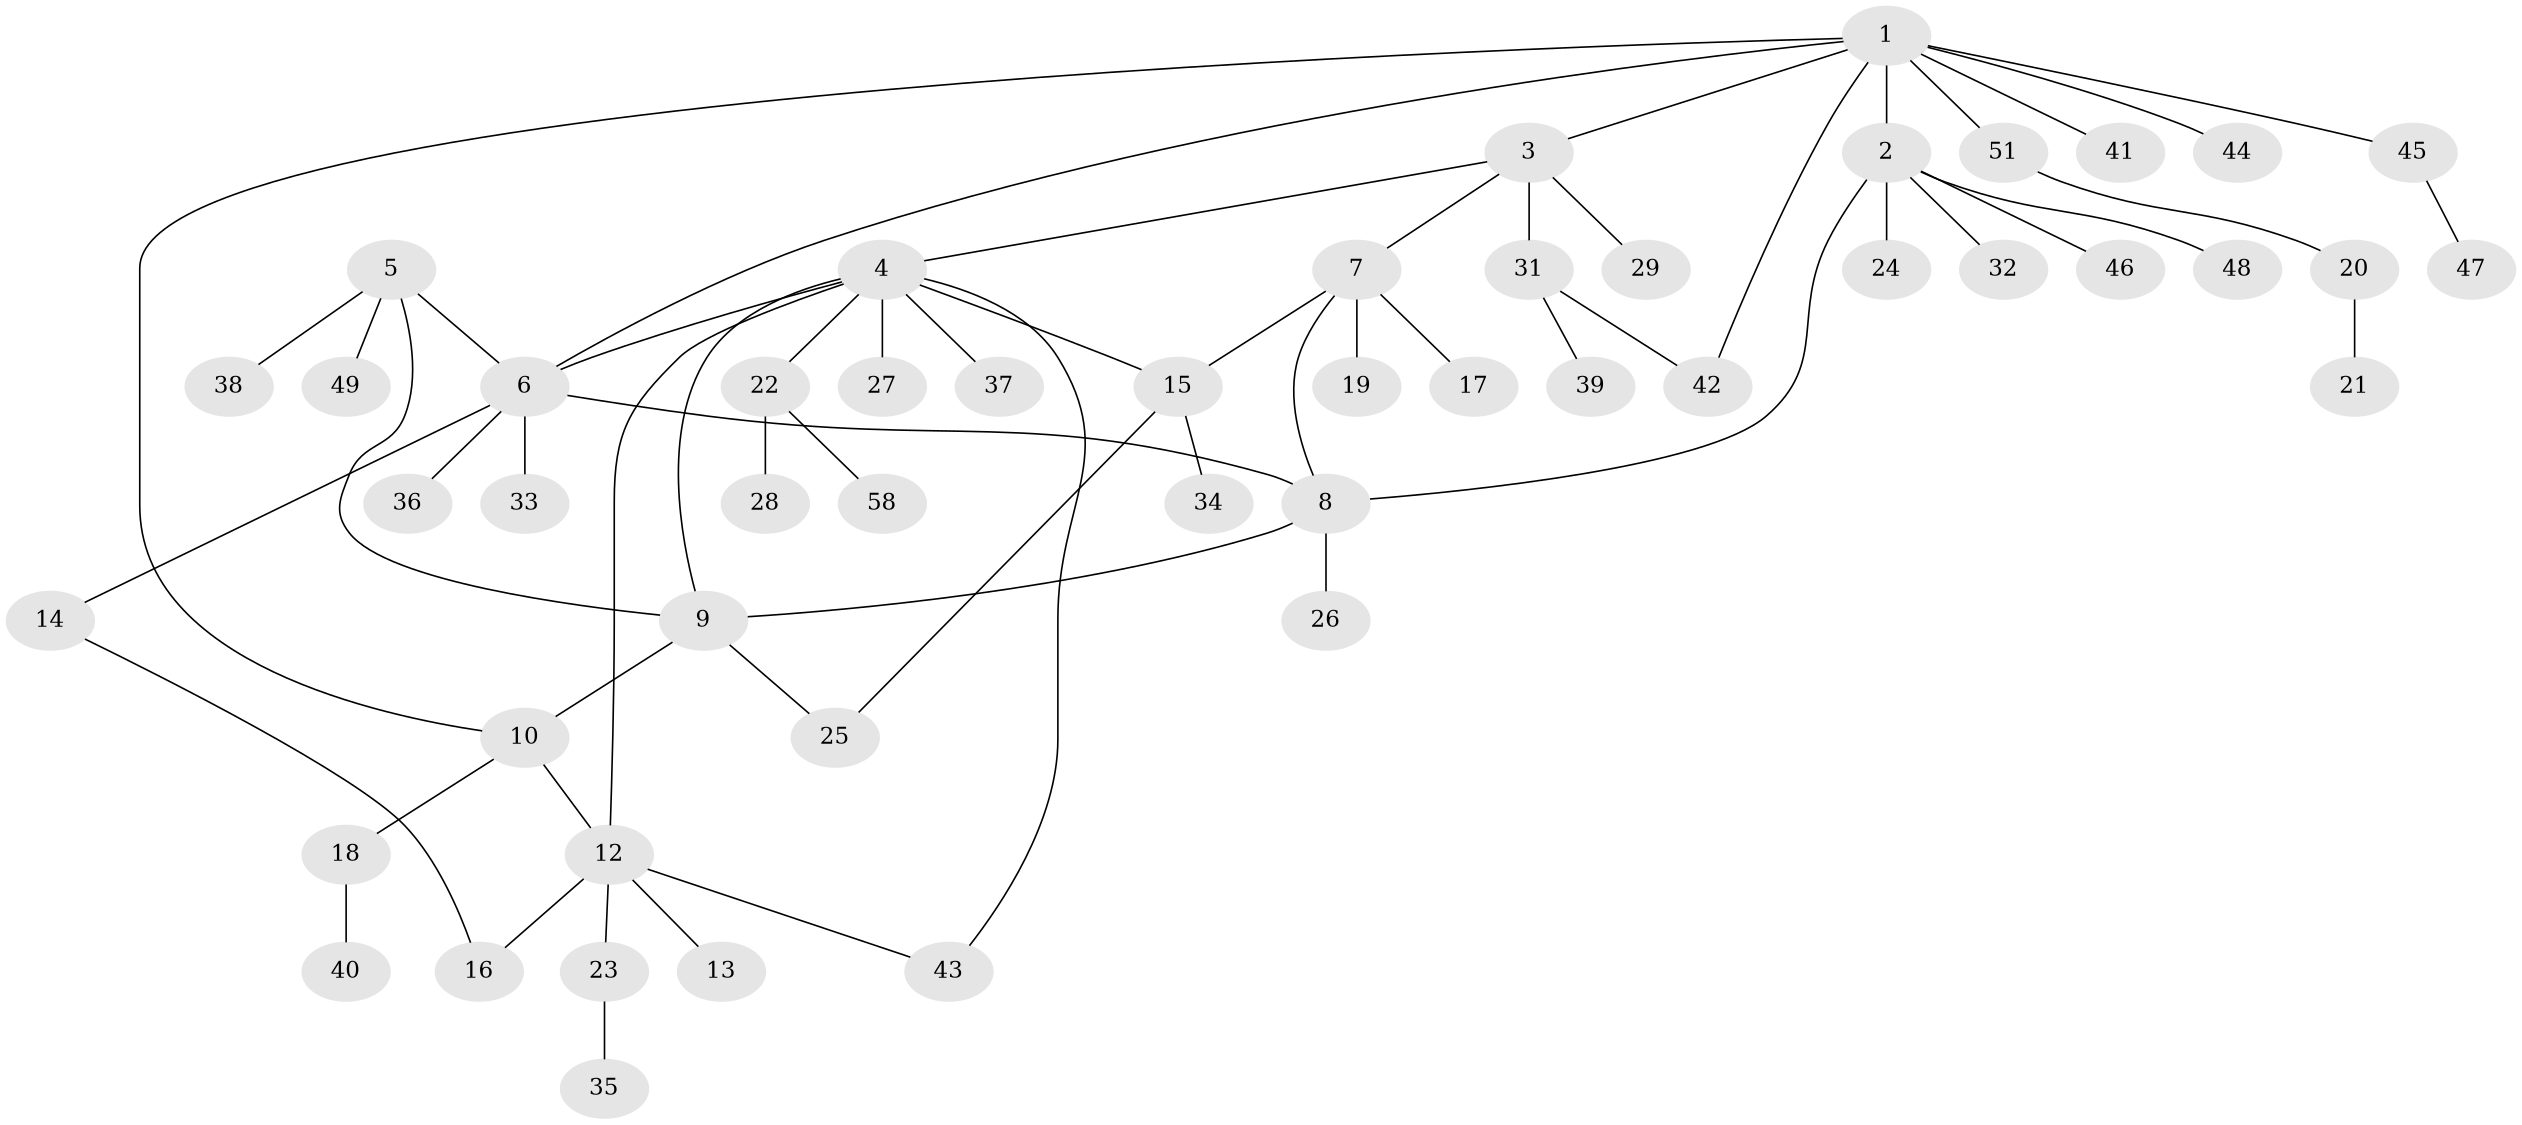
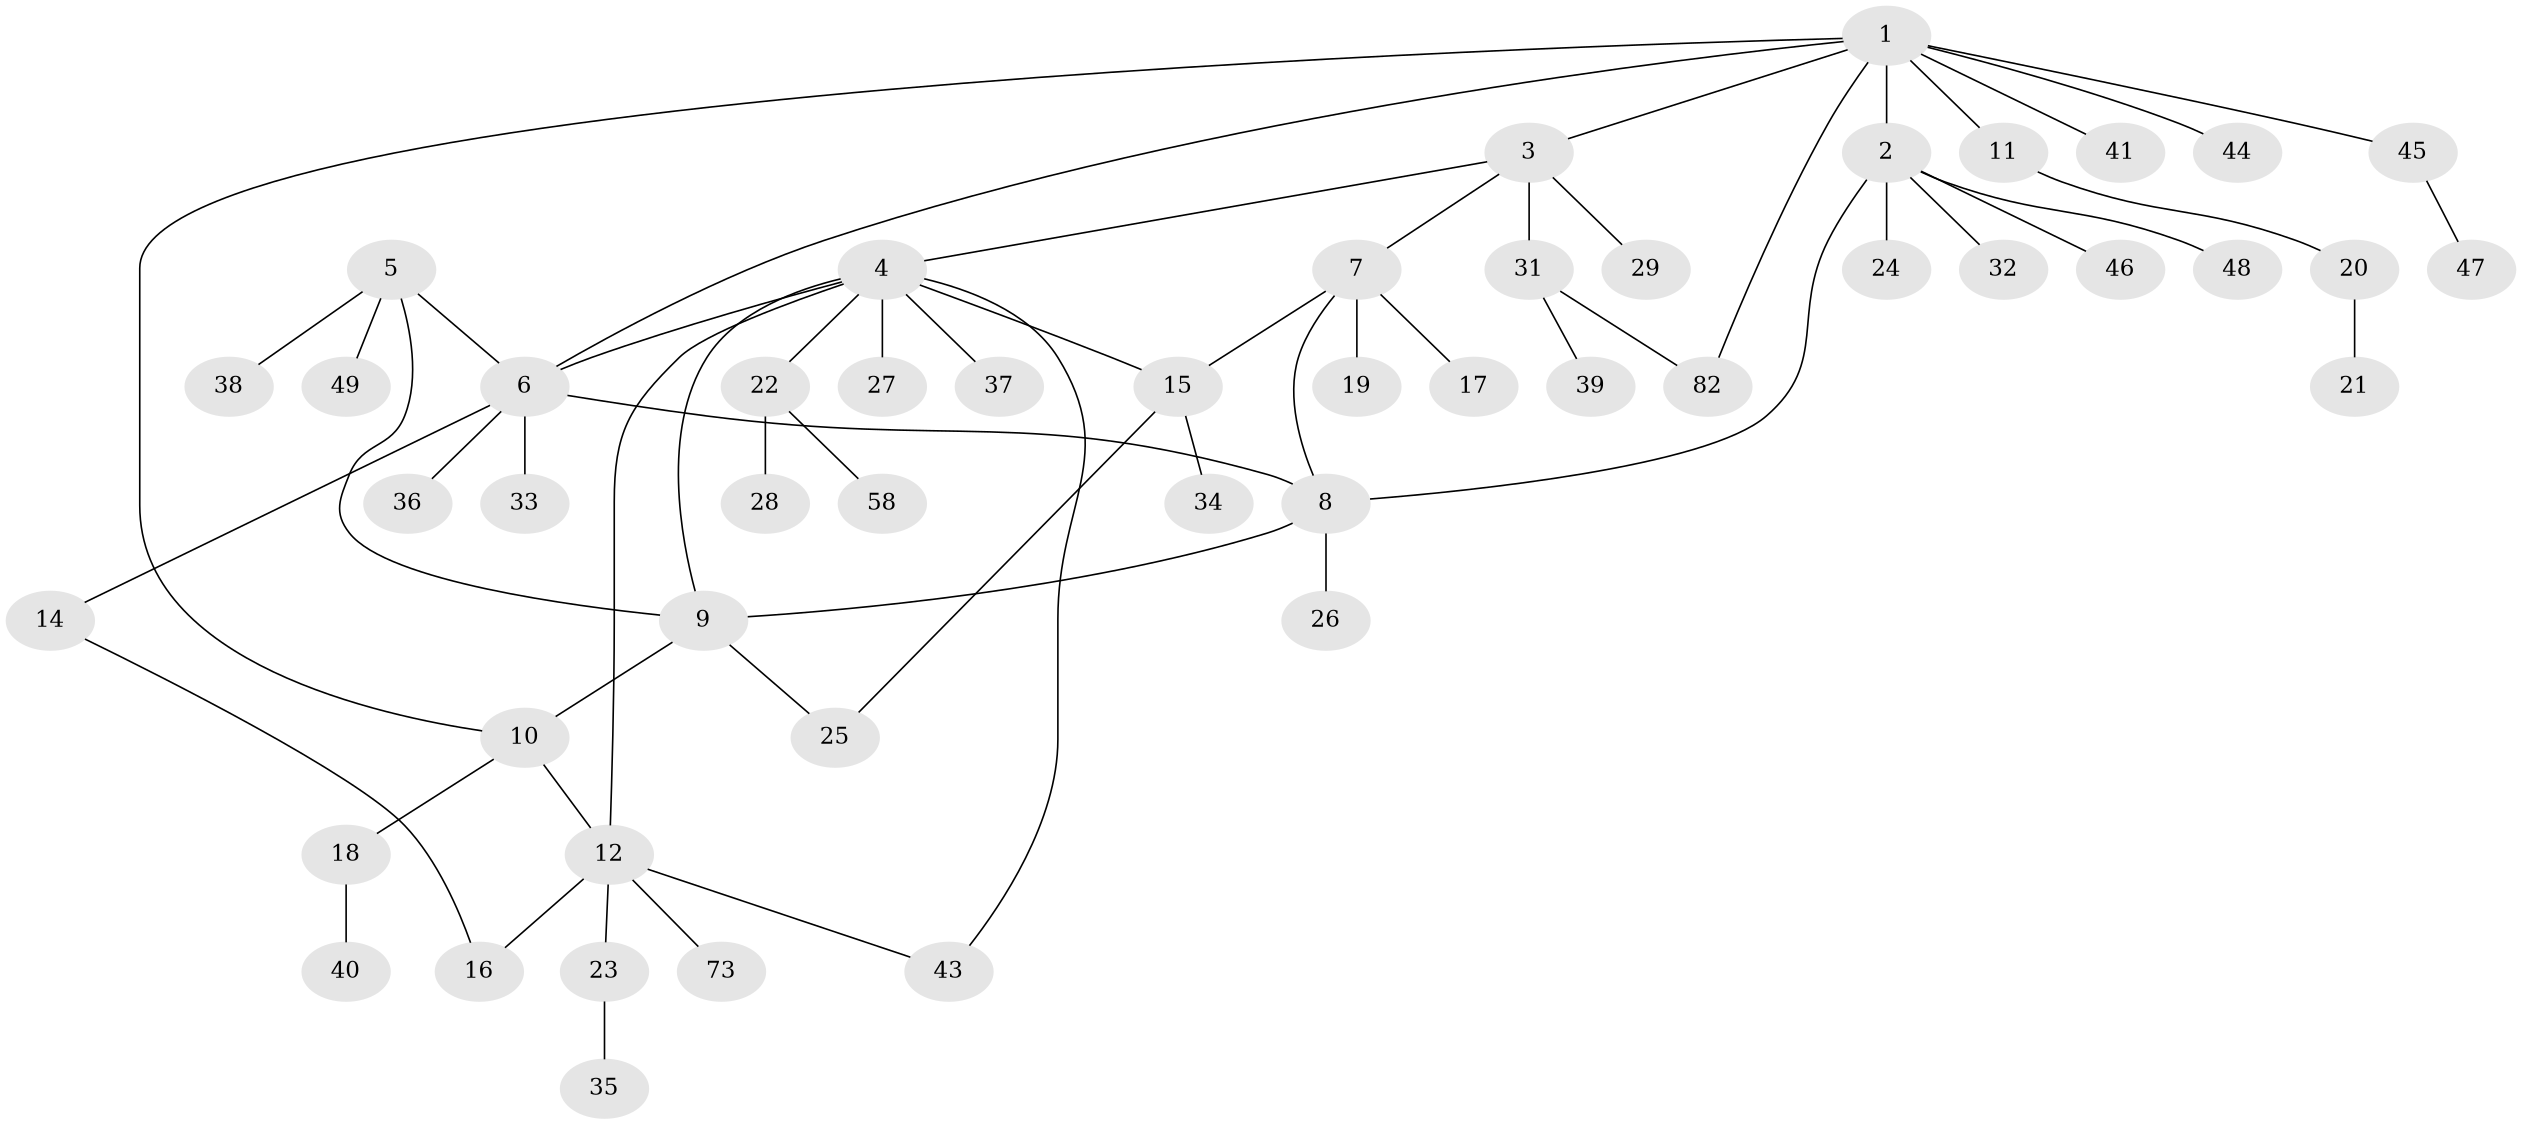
(2004, 153) -> (2004, 153)
(1708, 387) -> (1708, 387)
(722, 972) -> (722, 972)
